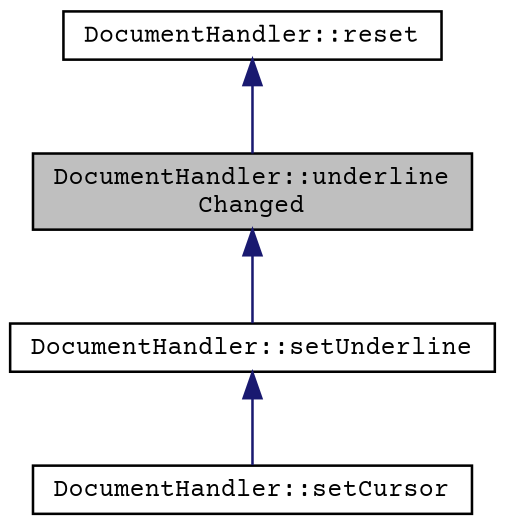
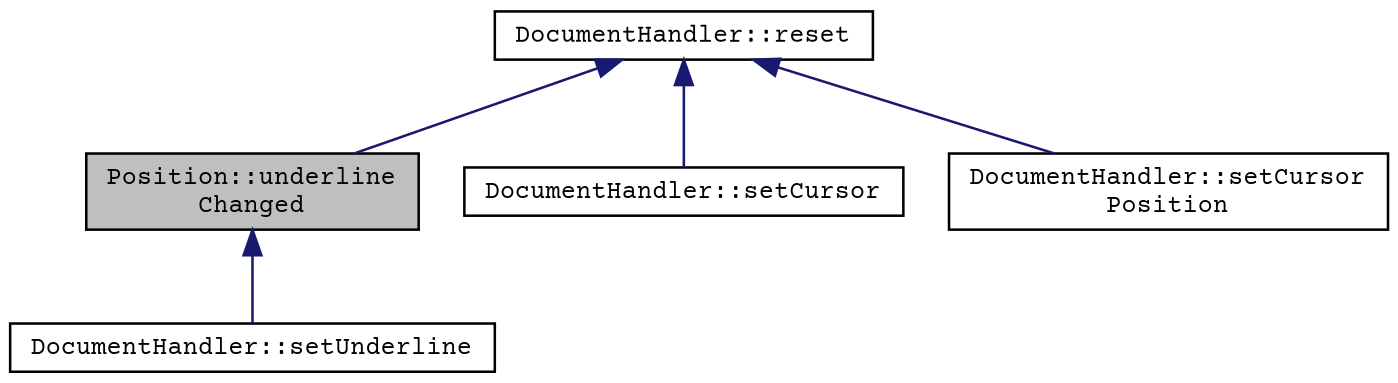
(252, 192) -> (252, 192)
none -> (1169, 192)
(252, 432) -> (684, 126)
